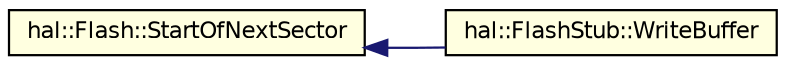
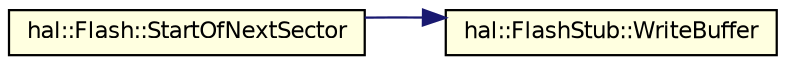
(416, 48) -> (394, 17)
